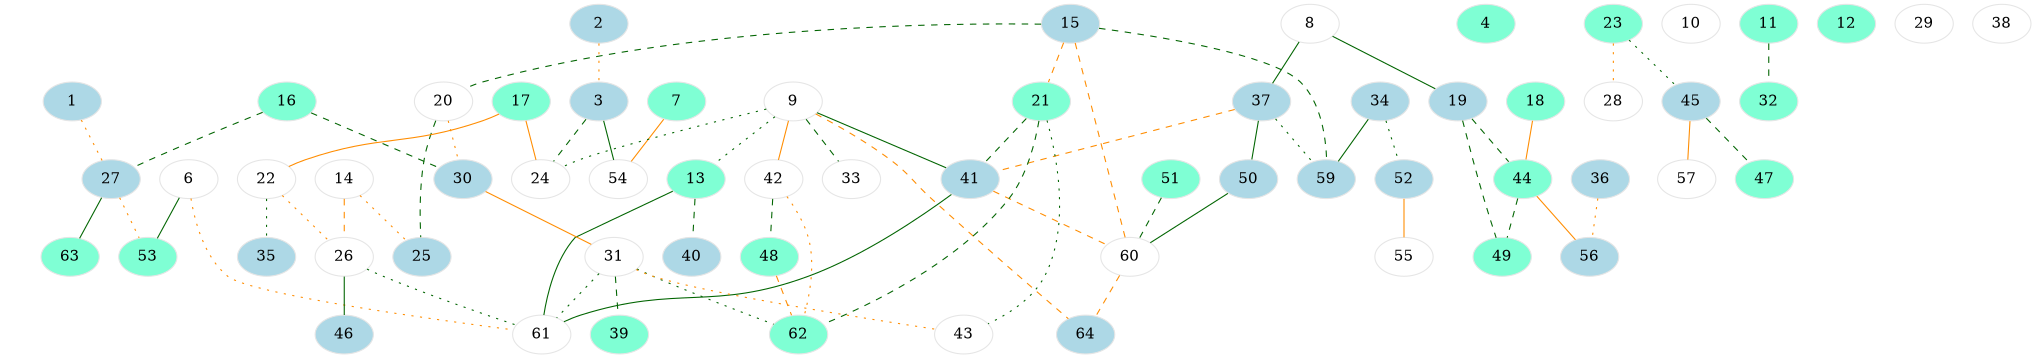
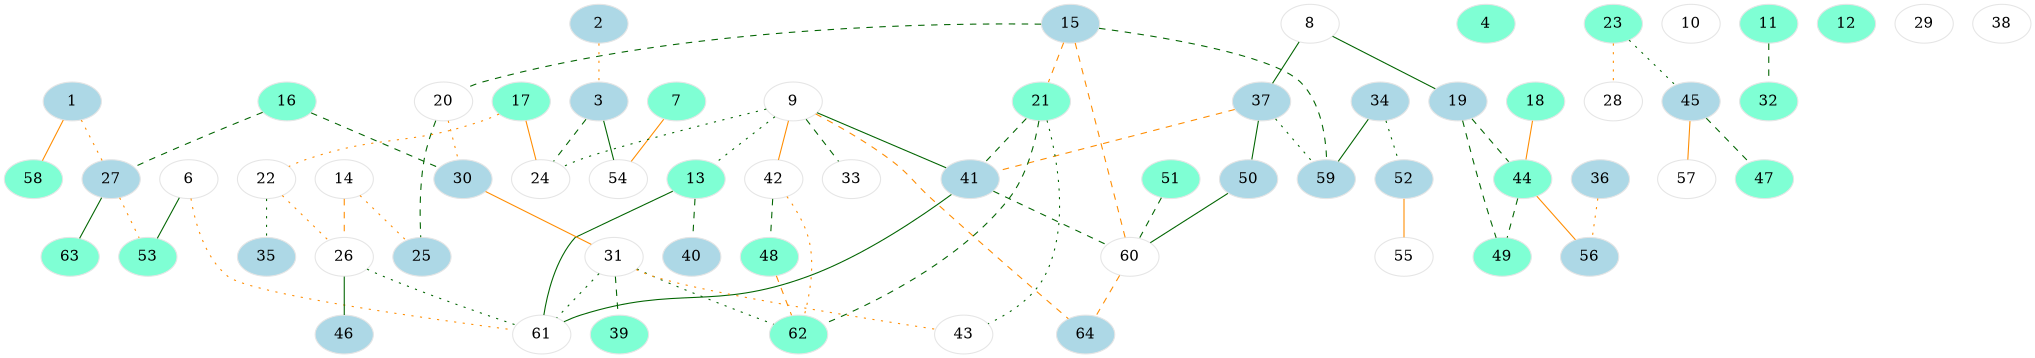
(394, 140) -> (394, 140)
none -> (33, 179)
(1050, 218) -> (1050, 218)
